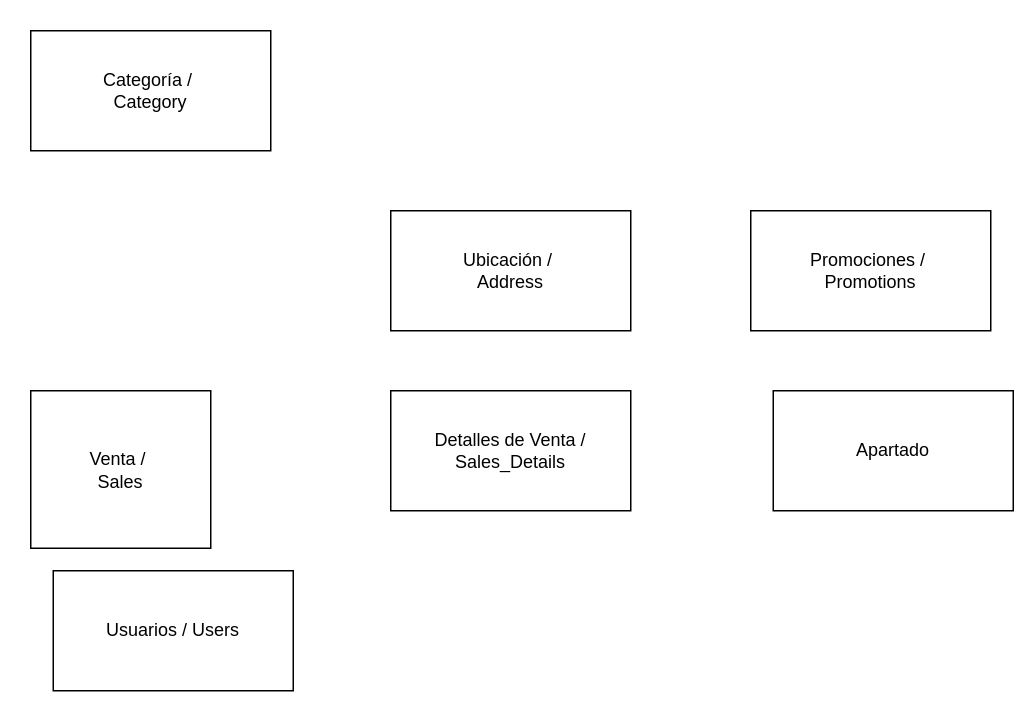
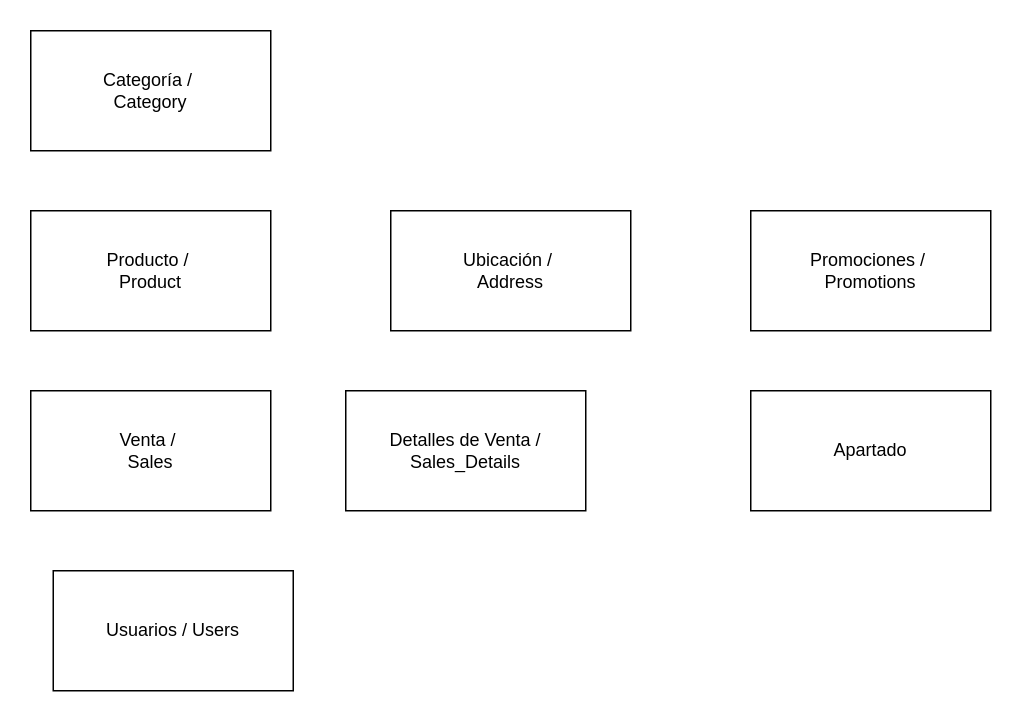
none -> (151, 271)
(511, 451) -> (466, 451)
(893, 451) -> (871, 451)
(121, 470) -> (151, 451)
